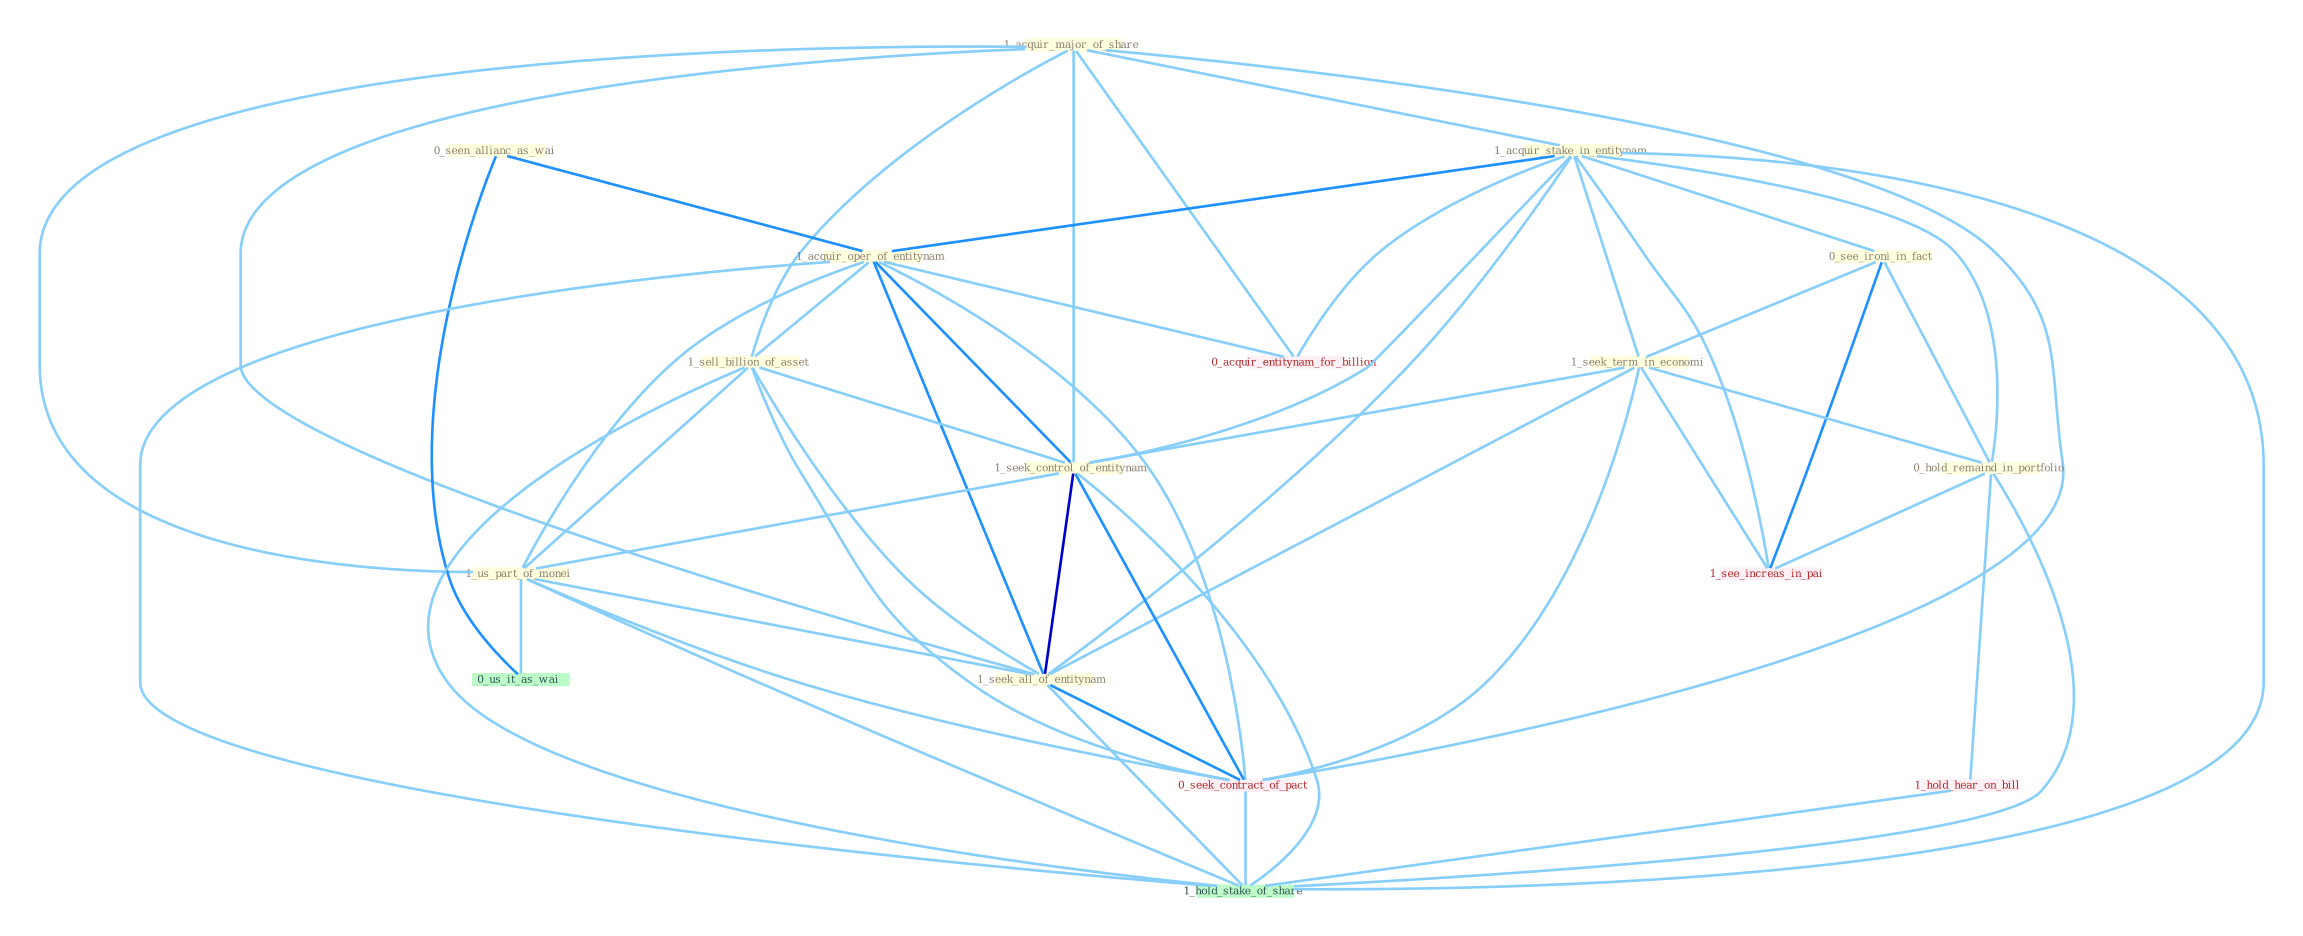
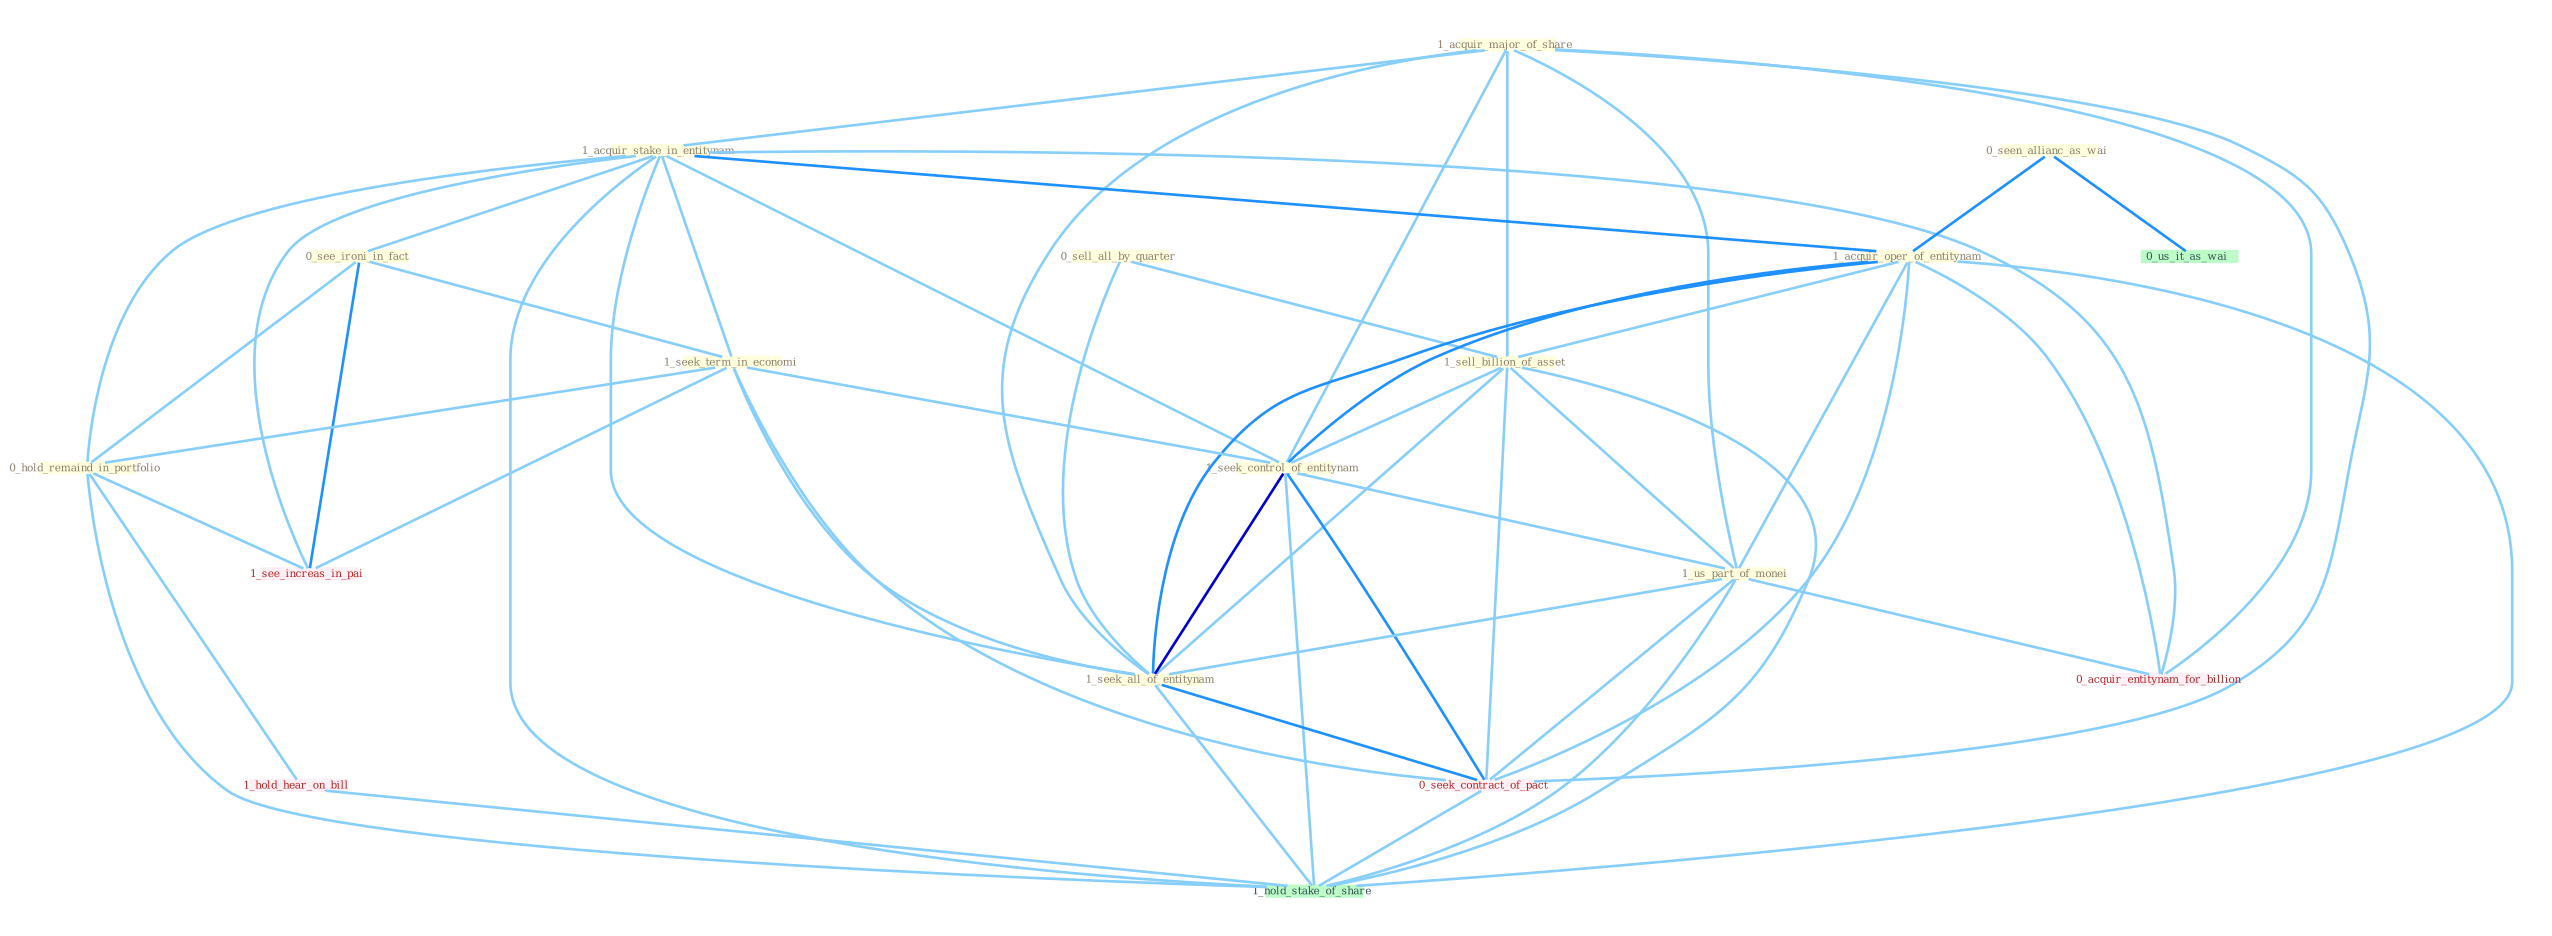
none -> (1121, 257)
(521, 627) -> (1949, 627)
